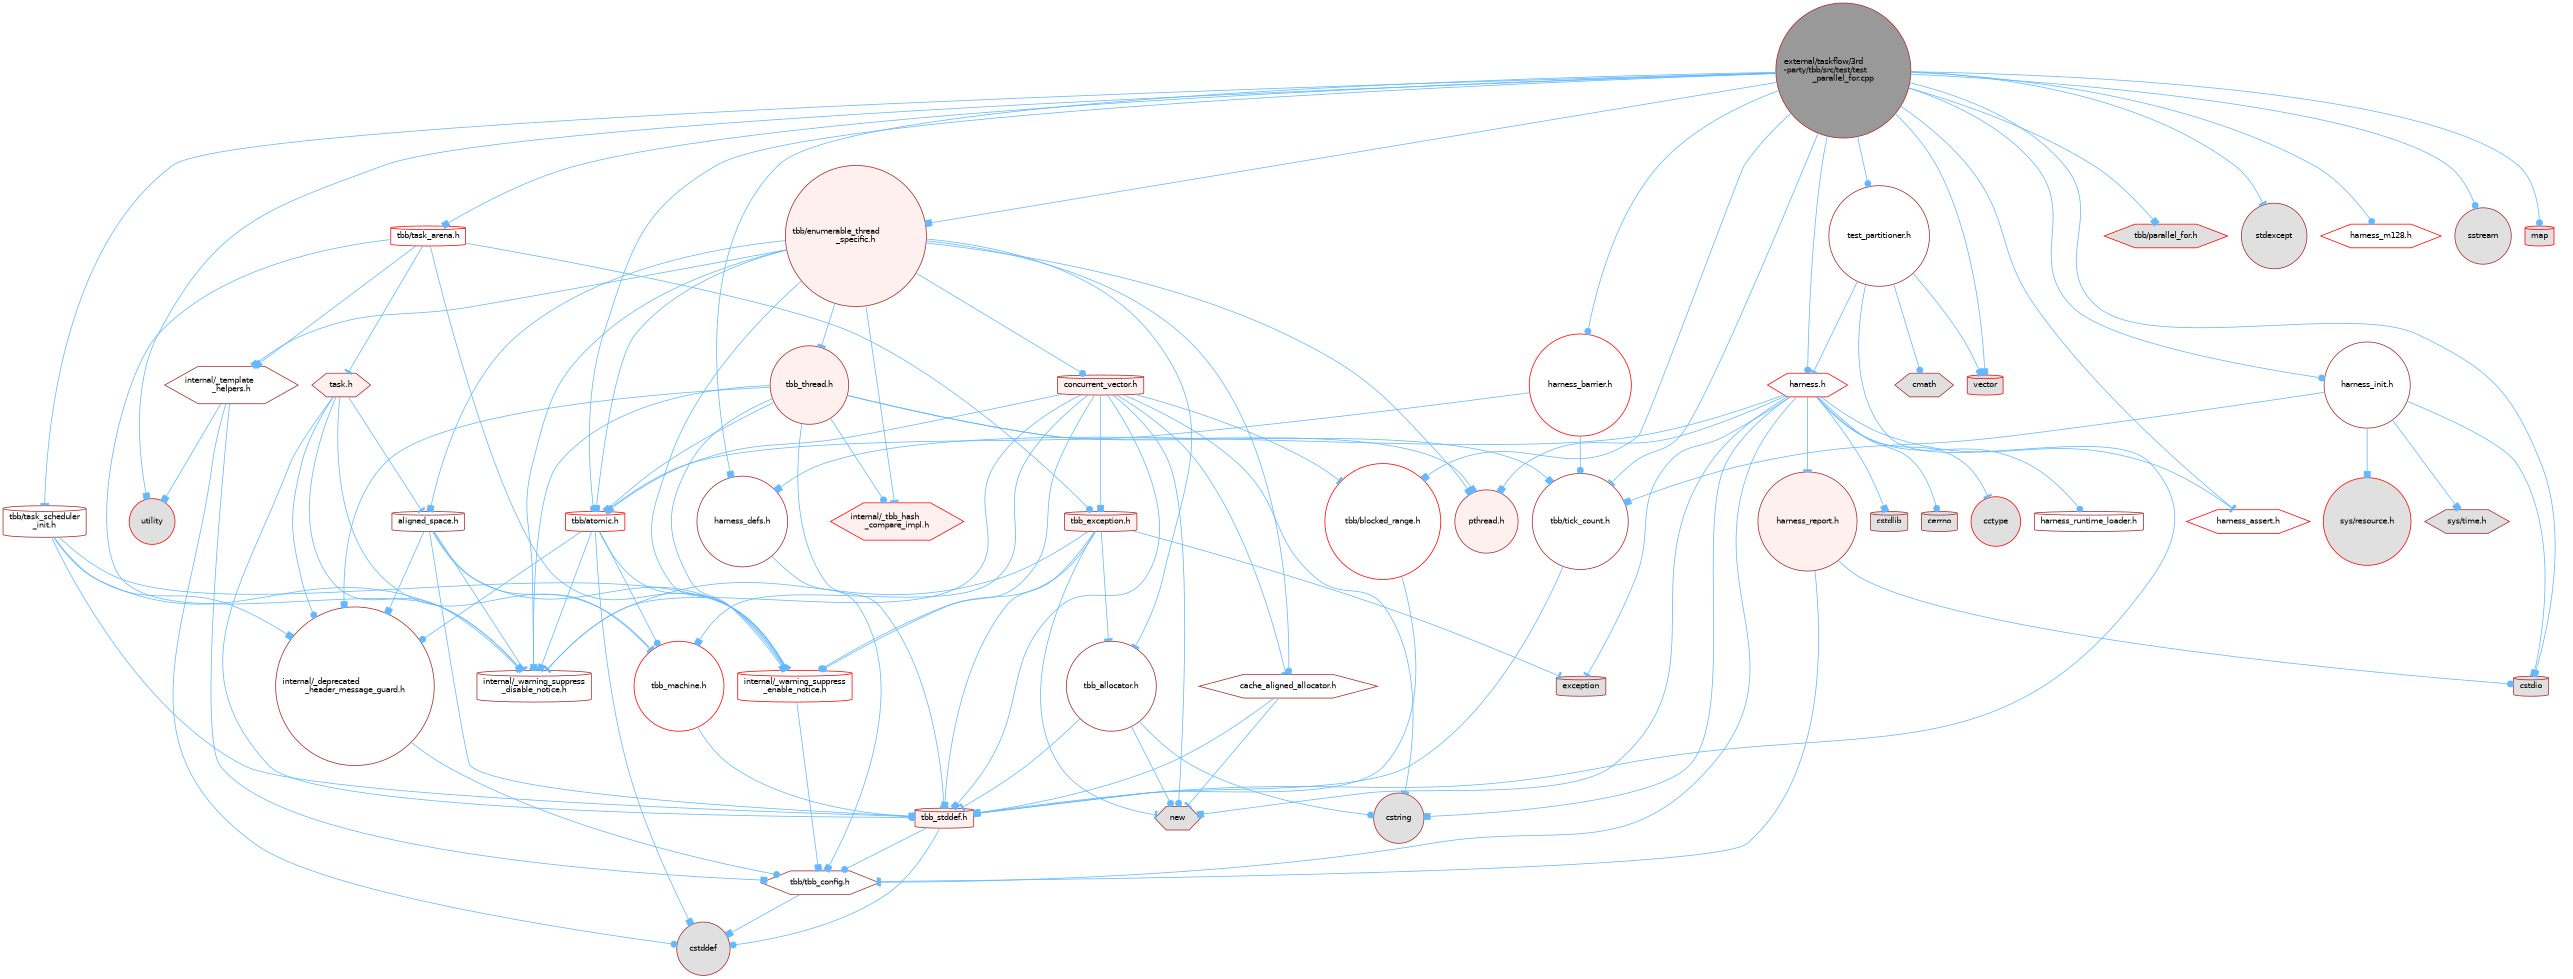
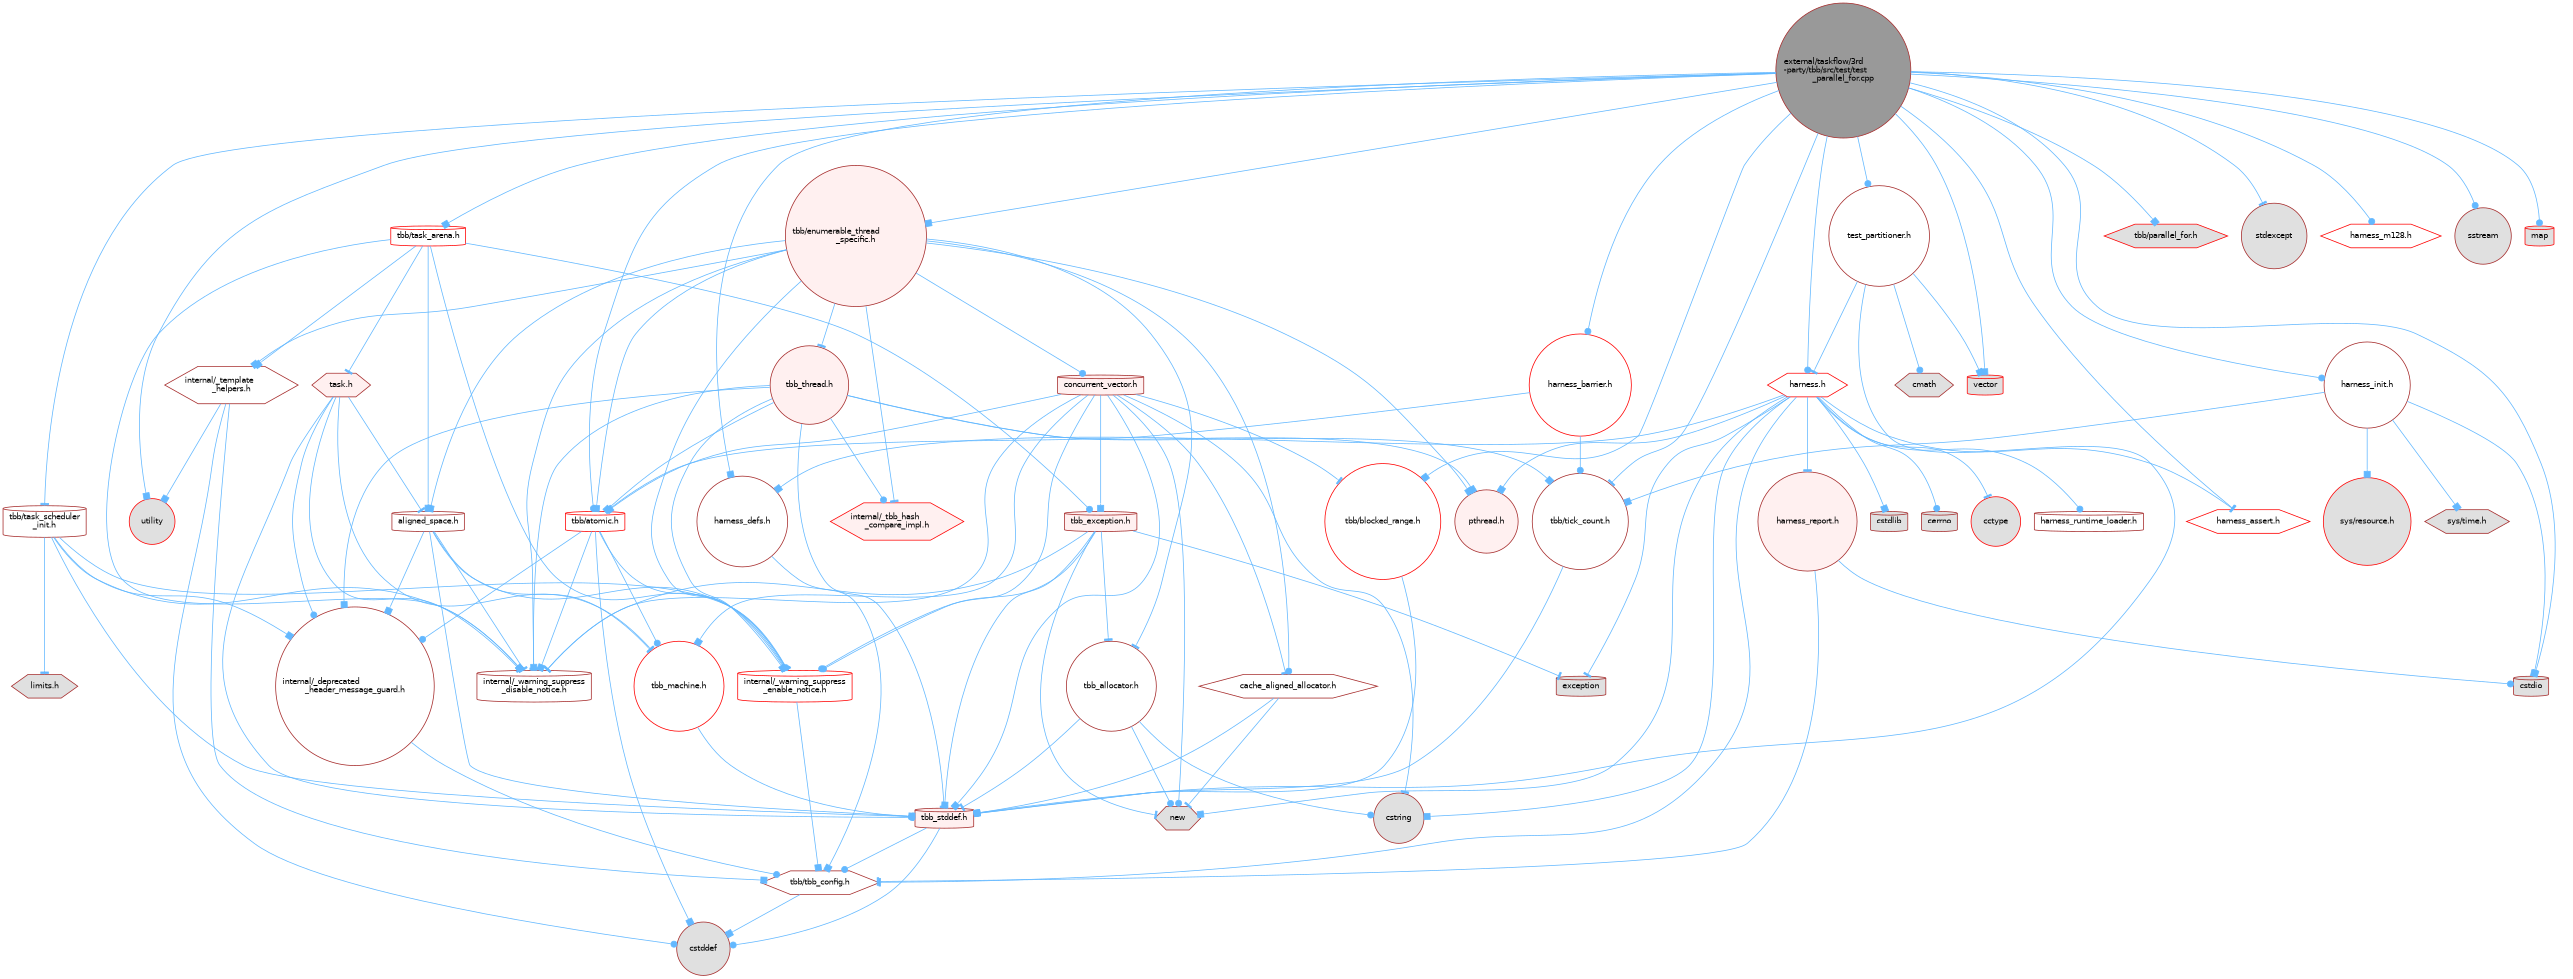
none -> (428, 375)
none -> (45, 686)
